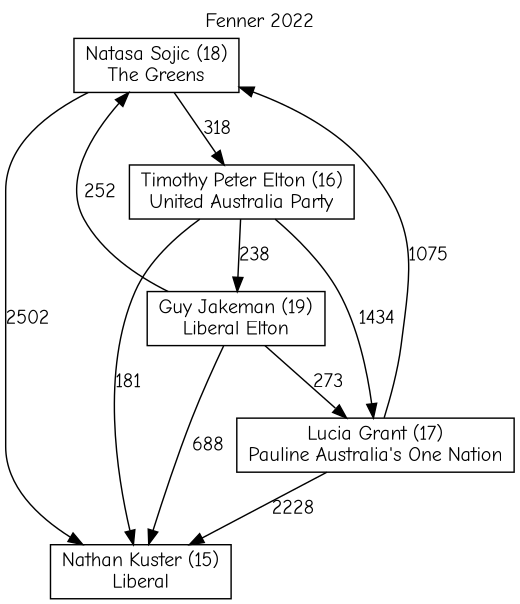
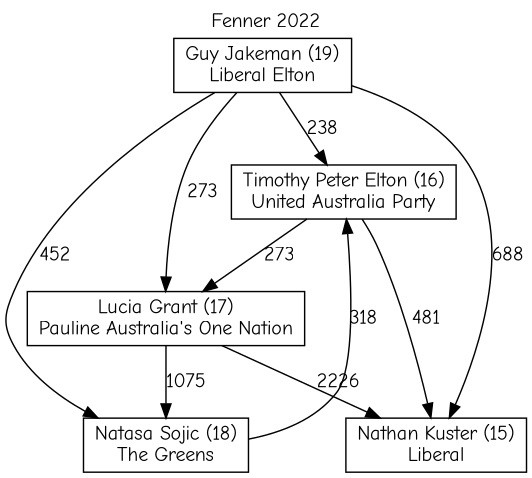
(100, 192) -> (55, 255)
(239, 248) -> (299, 123)
(6, 309) -> none
(377, 319) -> (280, 255)
(129, 382) -> (426, 319)
(294, 508) -> (339, 382)
